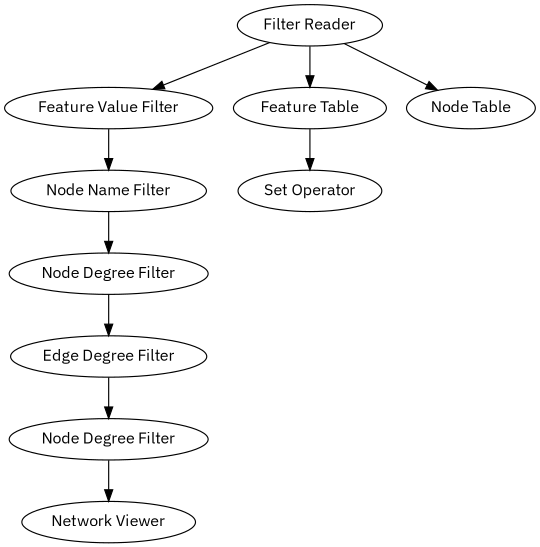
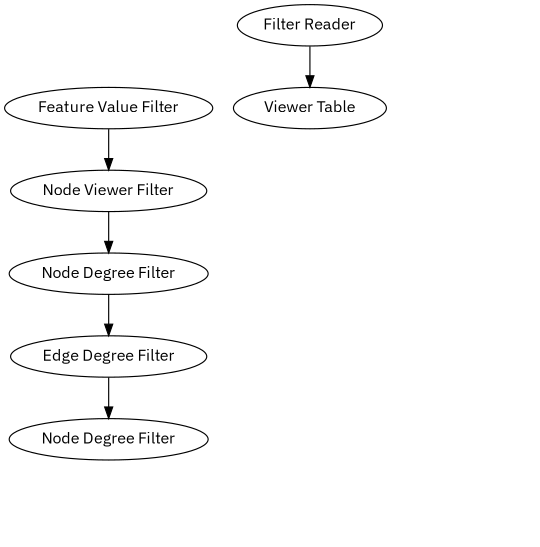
(217, 64) -> none
(310, 108) -> (310, 108)
(471, 108) -> none
(109, 191) -> (109, 191)
(310, 191) -> none
(109, 522) -> none
